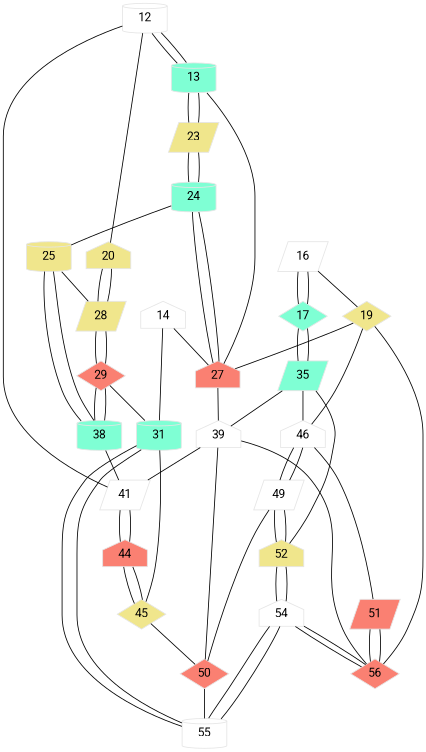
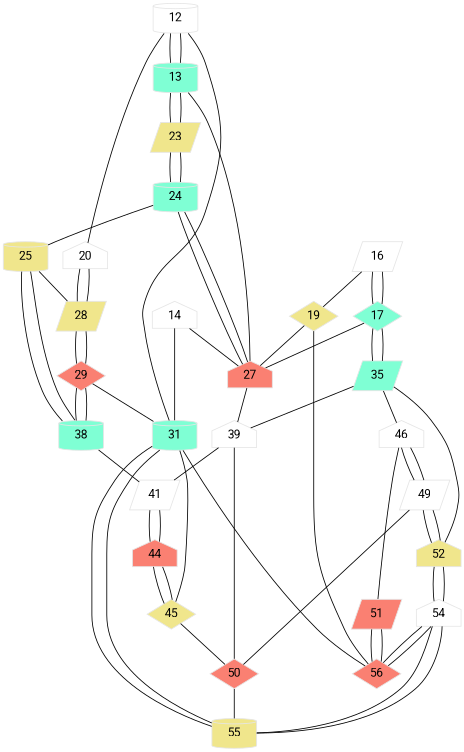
(3, 250) -> (201, 223)
(108, 257) -> (85, 257)
none -> (320, 343)
(342, 379) -> none
(332, 533) -> (263, 568)
(204, 733) -> (234, 733)
